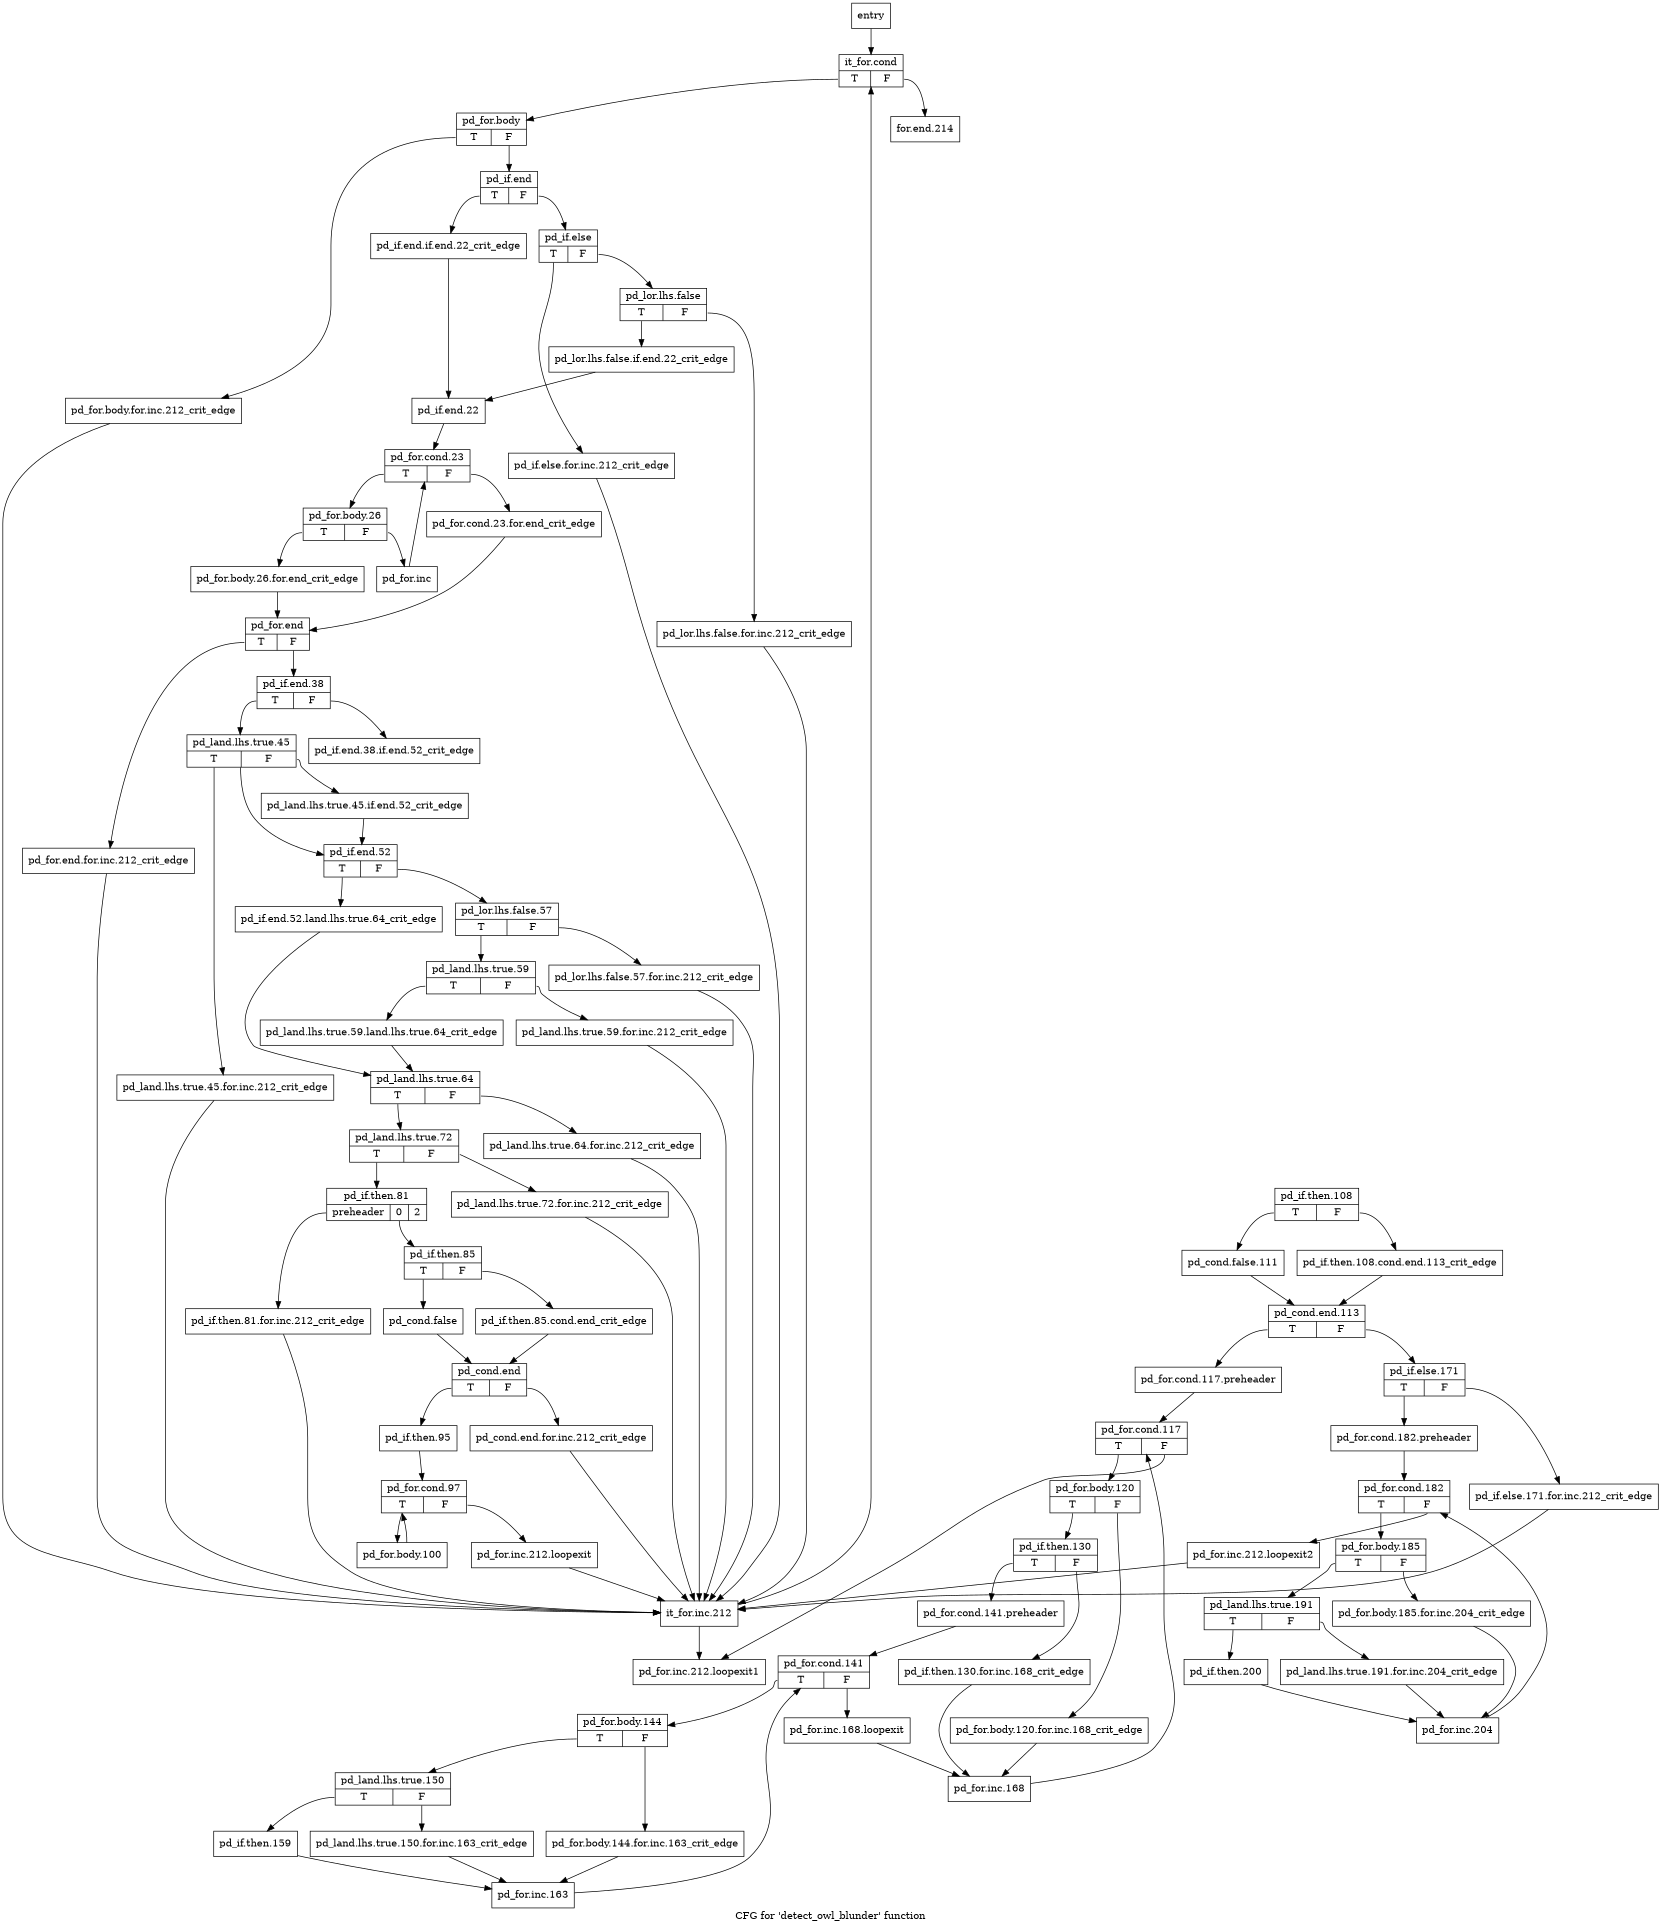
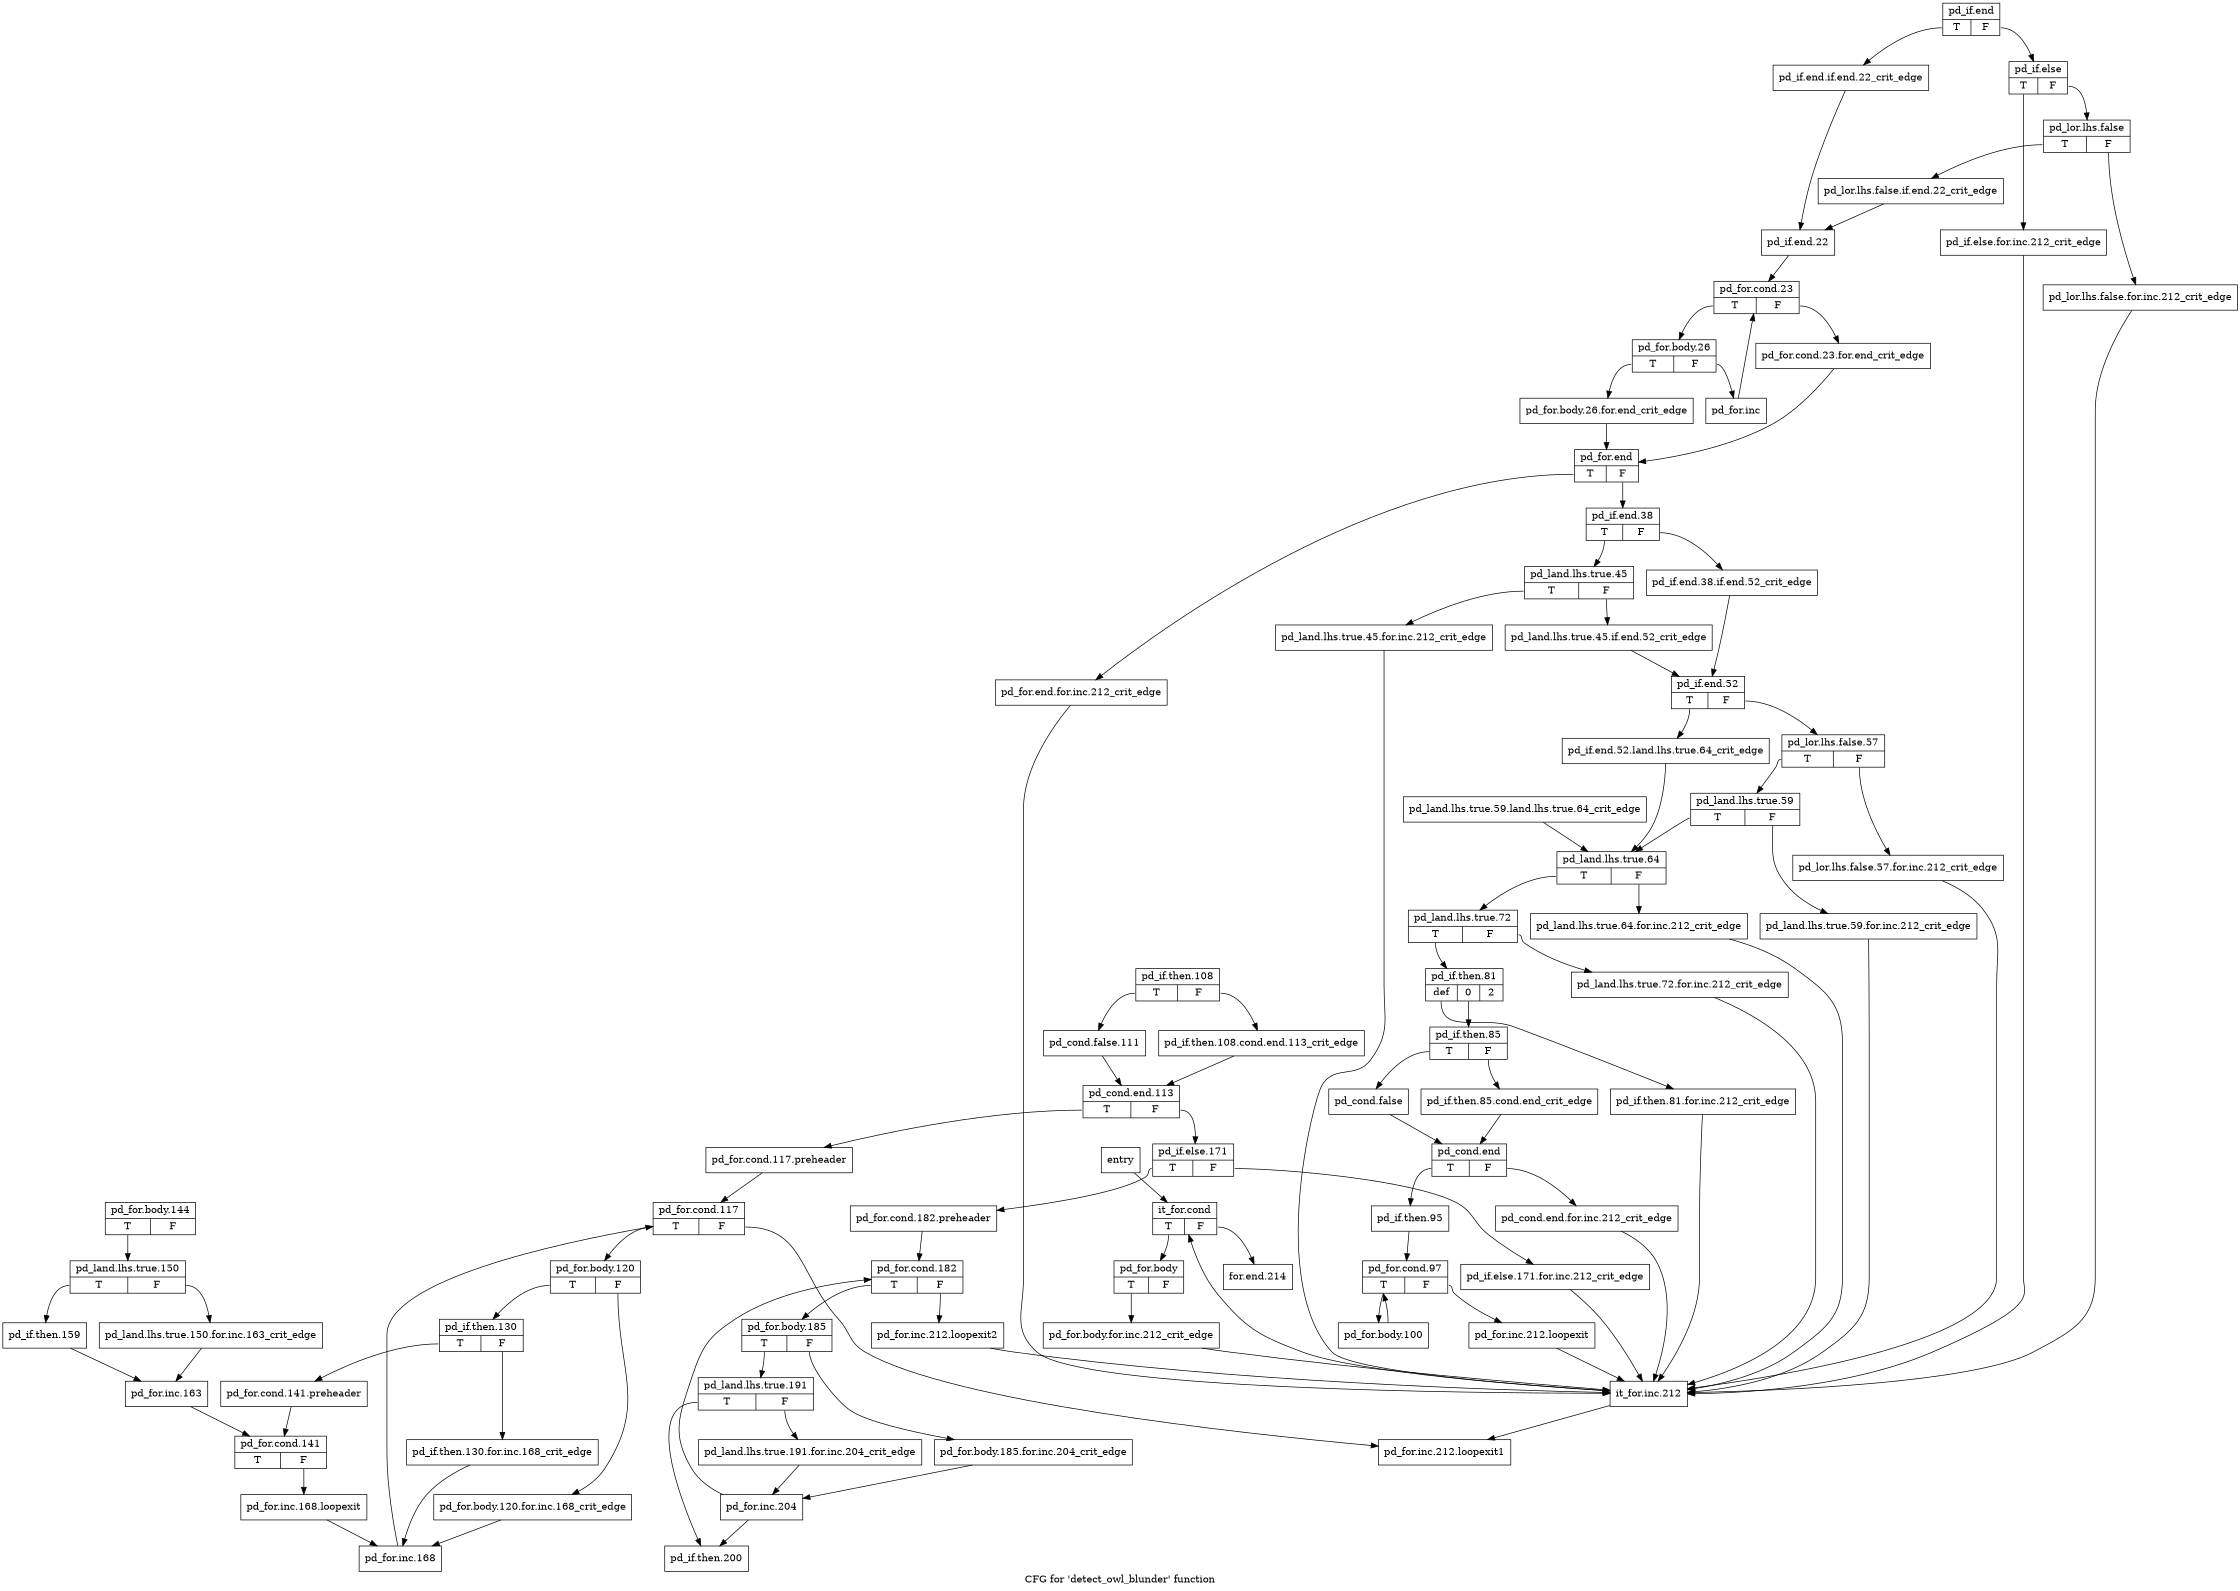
(509, 155) -> none
(261, 825) -> (1722, 633)
(404, 995) -> (1666, 832)
(358, 1212) -> (1441, 993)
(1335, 1704) -> (737, 1531)
(730, 1710) -> none
(645, 1844) -> none
